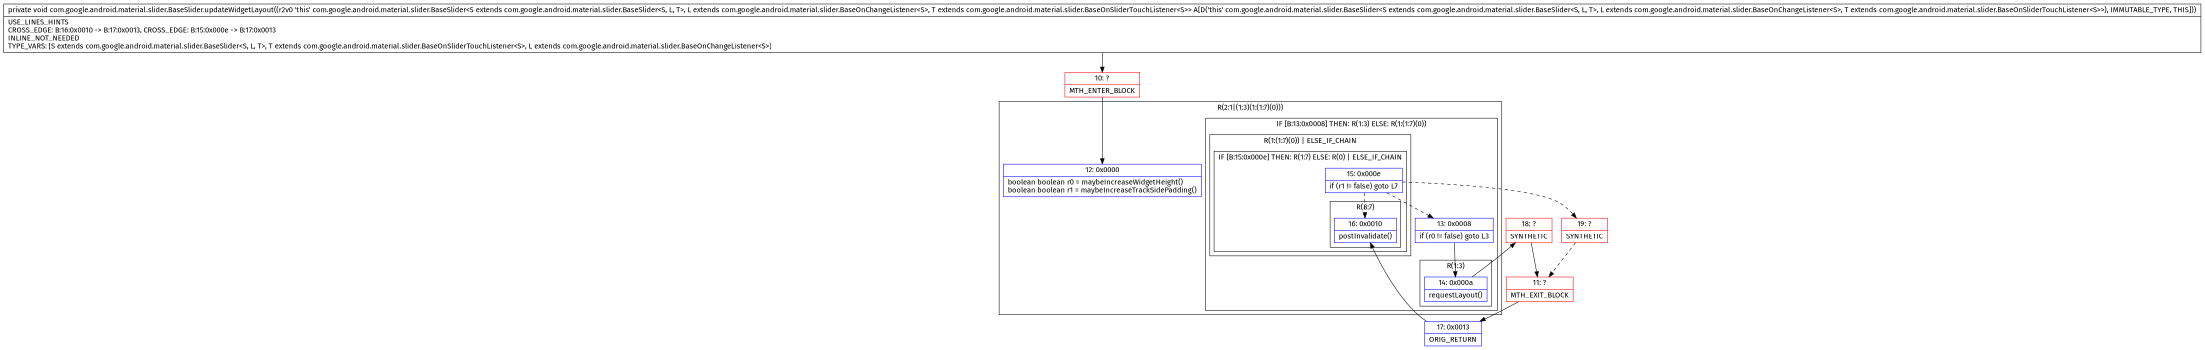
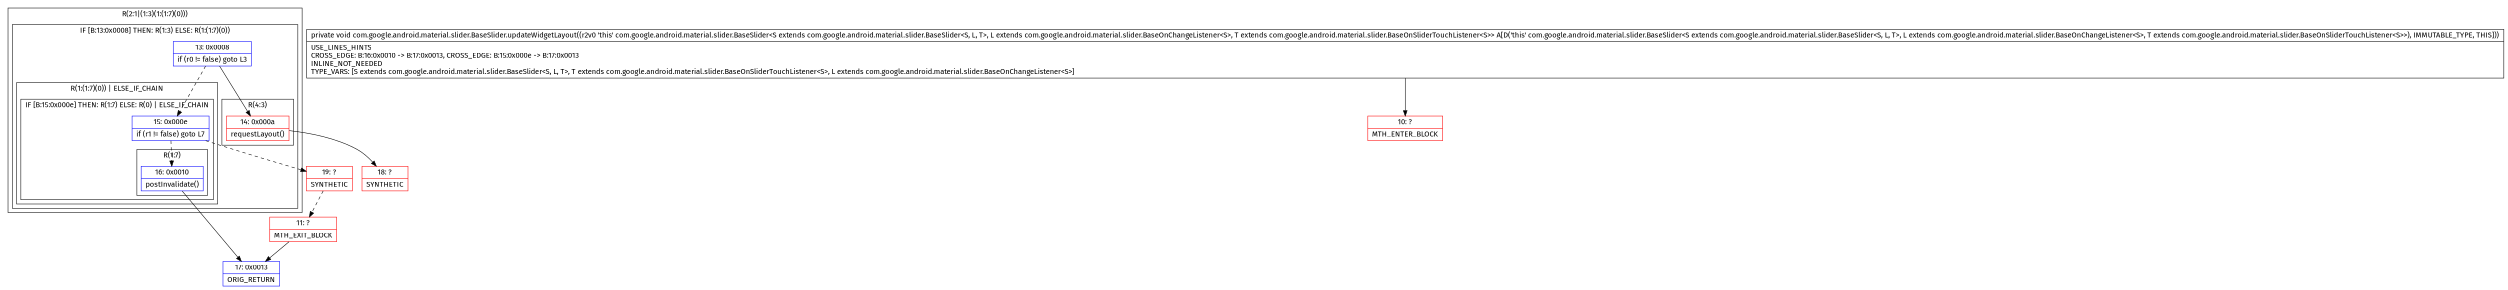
(1102, 180) -> none
(1365, 207) -> (172, 156)
(1415, 208) -> (193, 89)
(1534, 257) -> none
(1456, 266) -> (258, 105)
(1395, 288) -> (210, 224)
(1456, 289) -> (258, 128)
